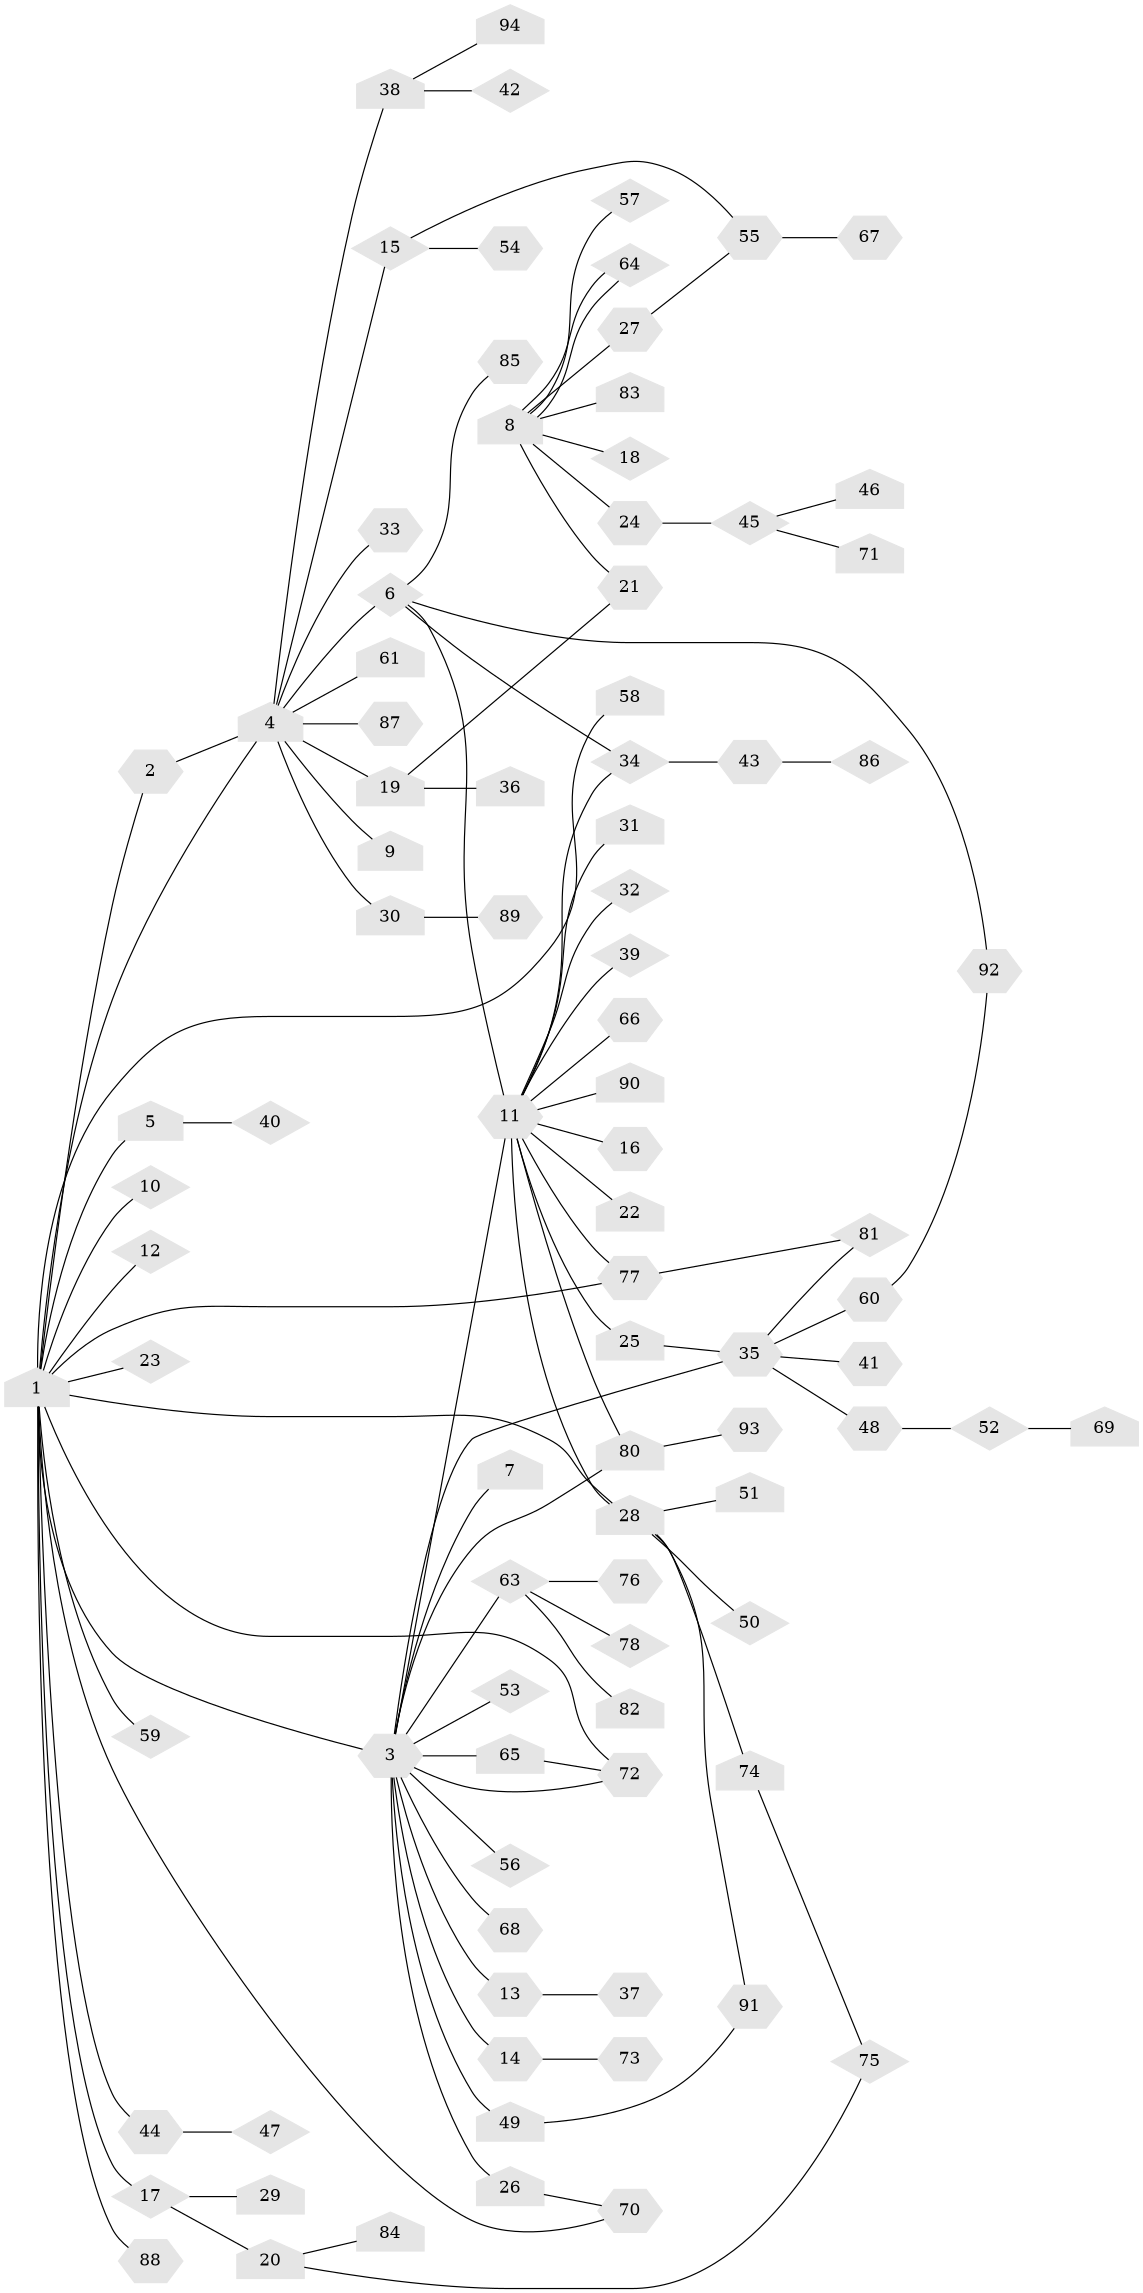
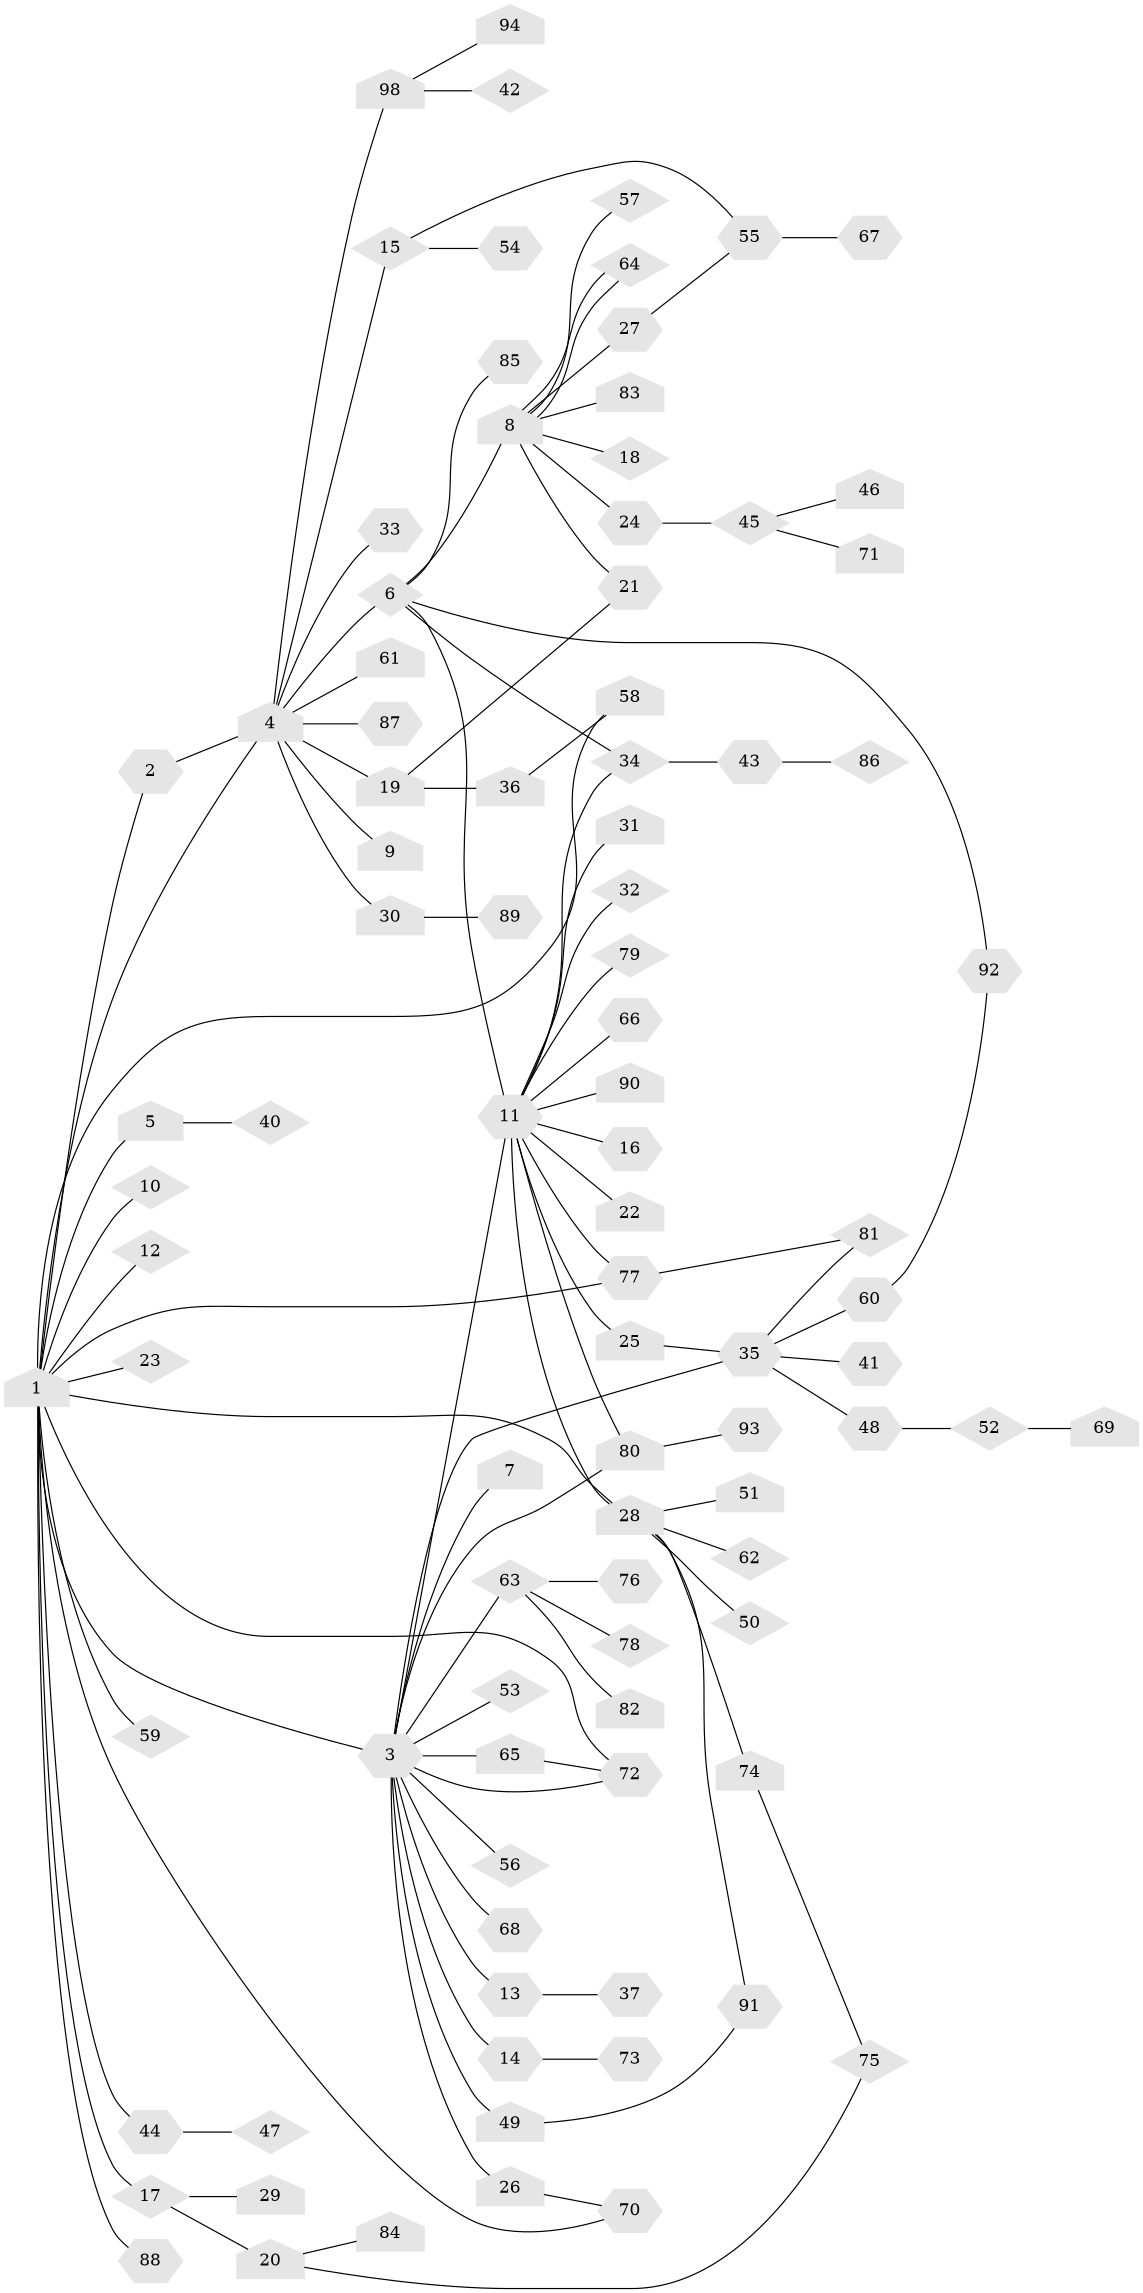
(390, 91) -> (390, 91)
none -> (460, 519)
none -> (568, 745)
(630, 956) -> (630, 956)
none -> (750, 1559)
